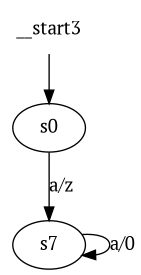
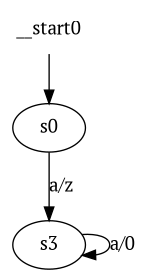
(49, 30) -> (49, 30)
(49, 245) -> (49, 245)
